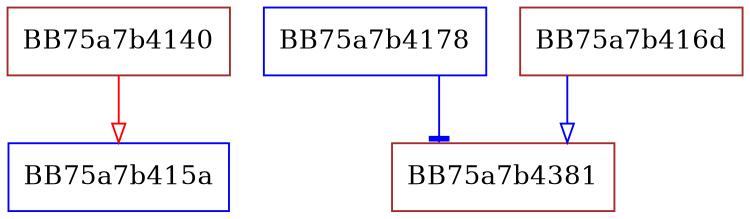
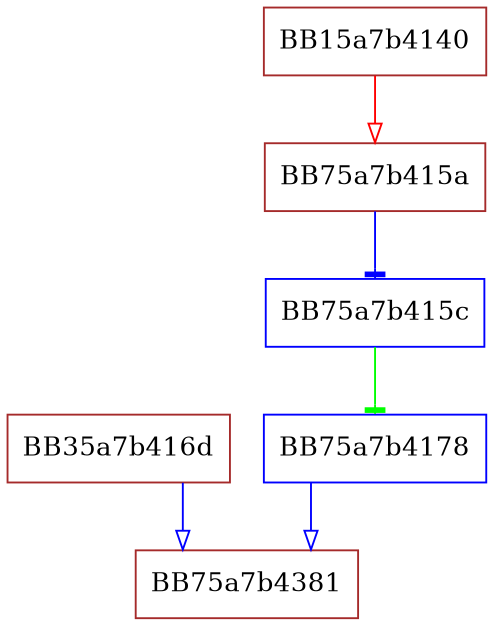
(119, 41) -> (375, 41)
(631, 41) -> (119, 449)
(439, 104) -> (311, 507)
(119, 177) -> (375, 177)
none -> (375, 313)
